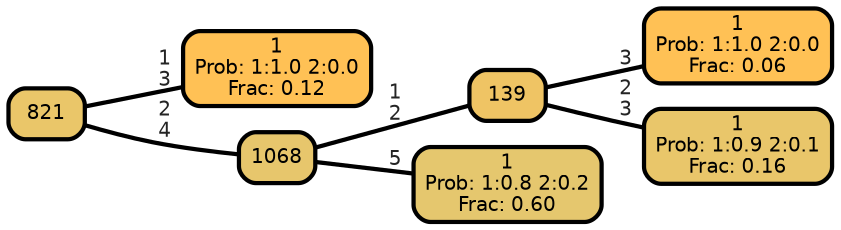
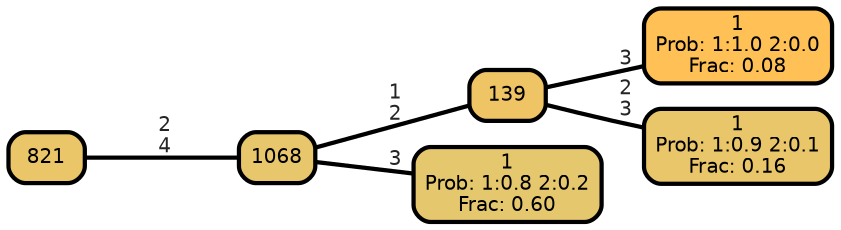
(738, 46) -> (738, 46)
(277, 69) -> none
(392, 160) -> (392, 160)
